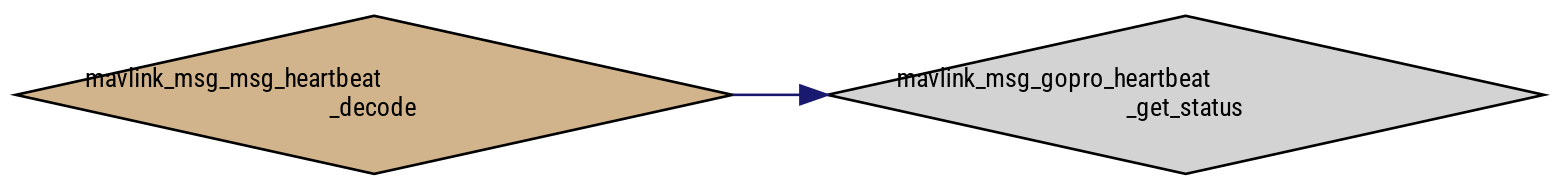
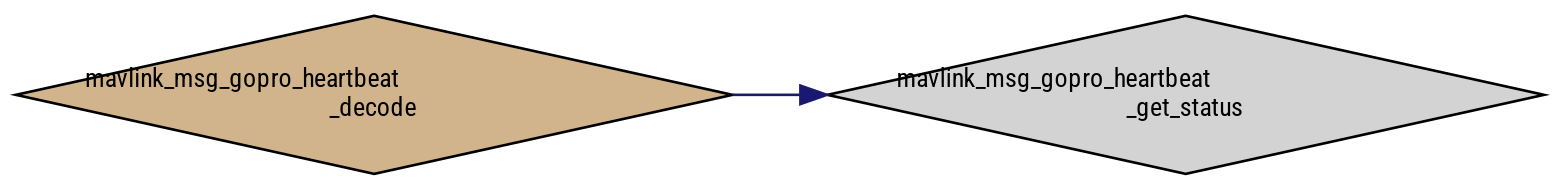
(374, 95) -> (374, 95)
